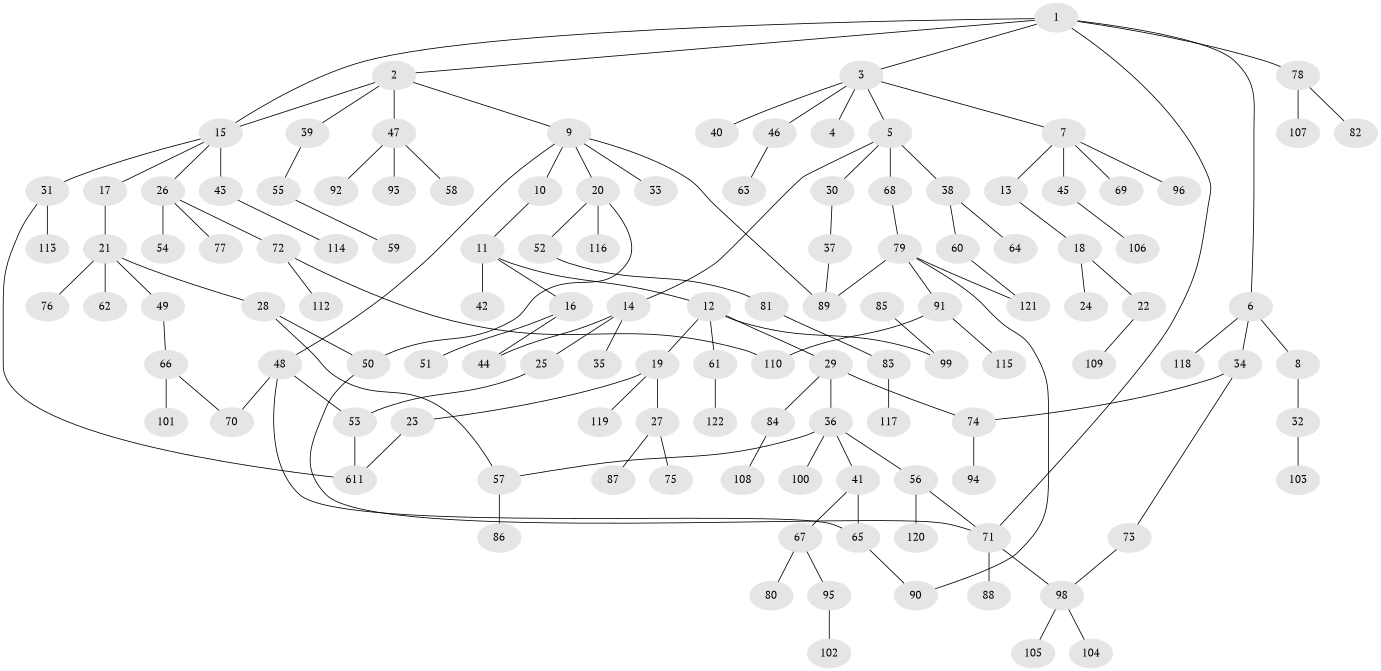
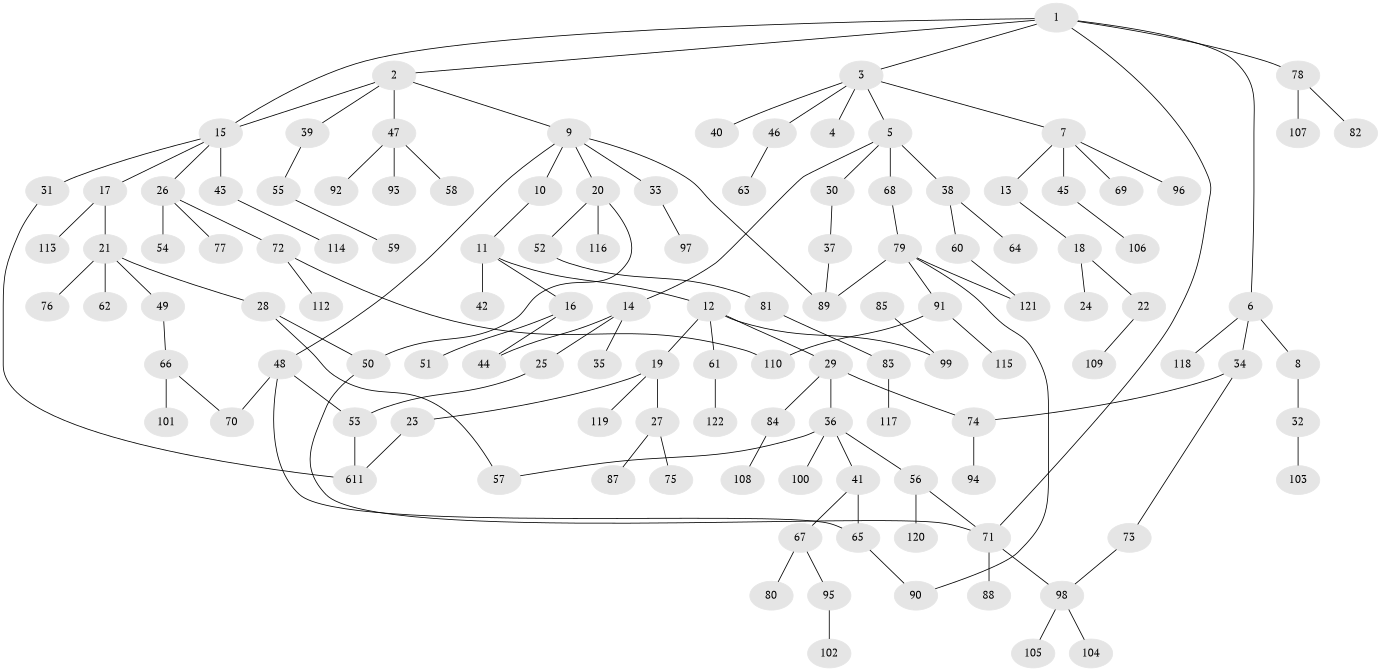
(47, 220) -> (76, 220)
none -> (686, 249)
(499, 538) -> none
